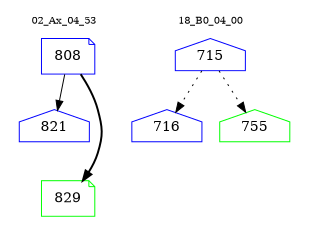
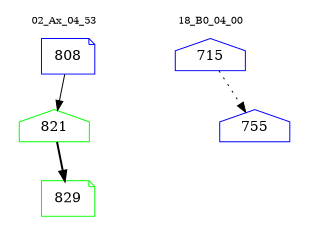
(101, 122) -> (60, 156)
(54, 127) -> (54, 127)
(167, 127) -> none
(255, 127) -> (255, 127)
